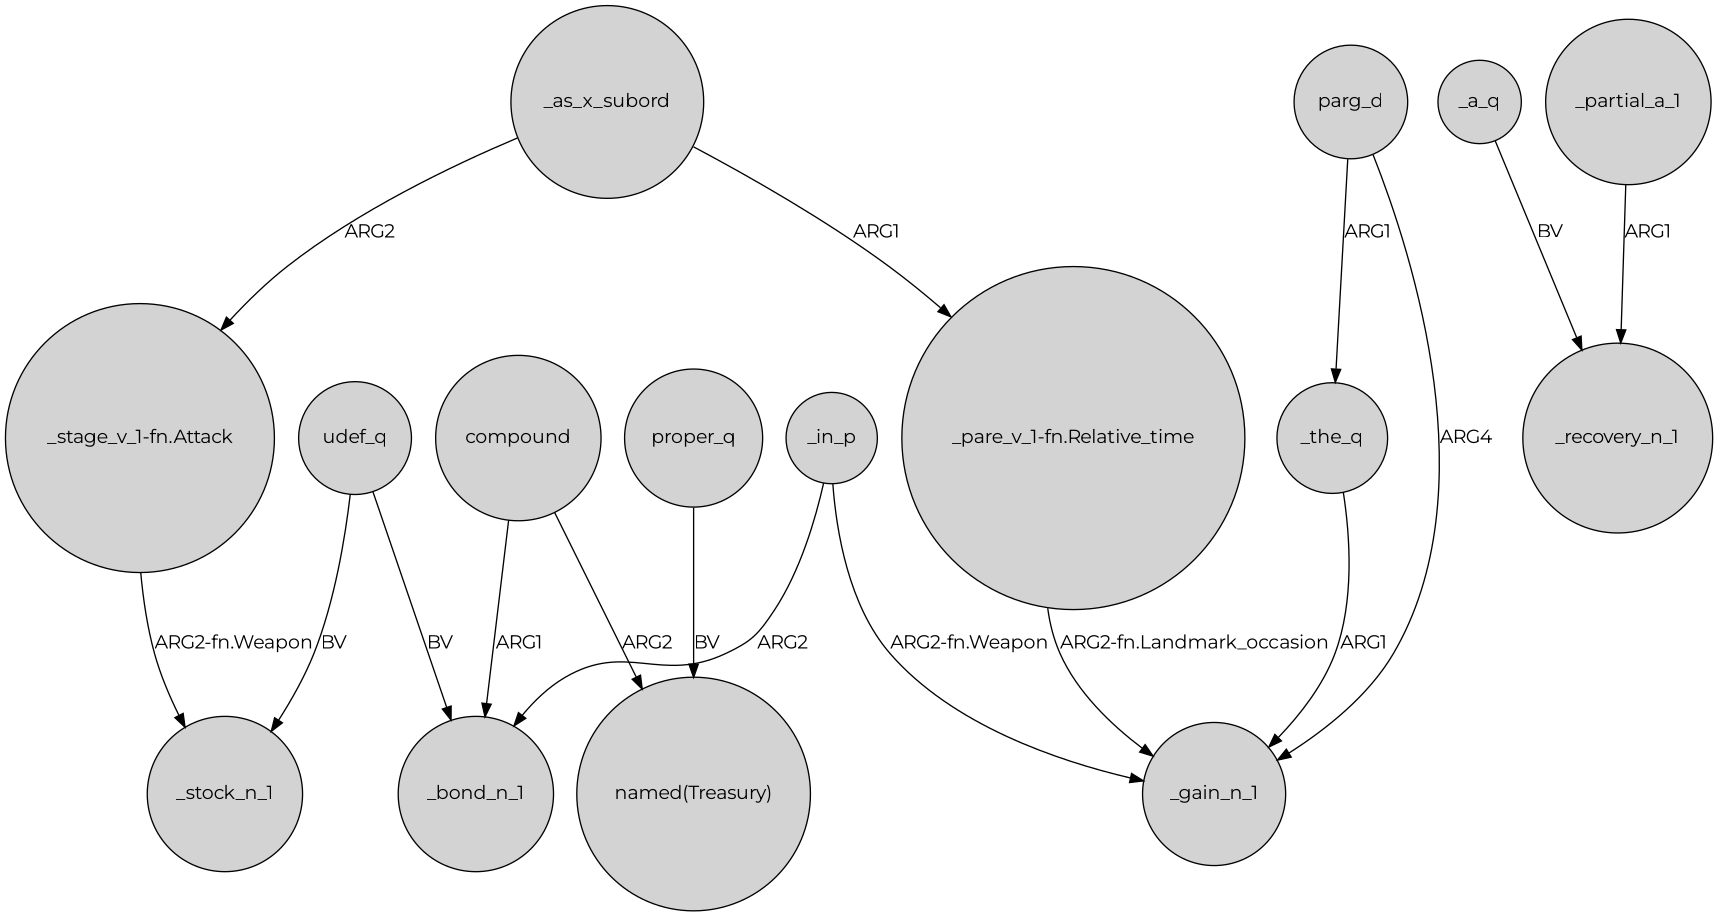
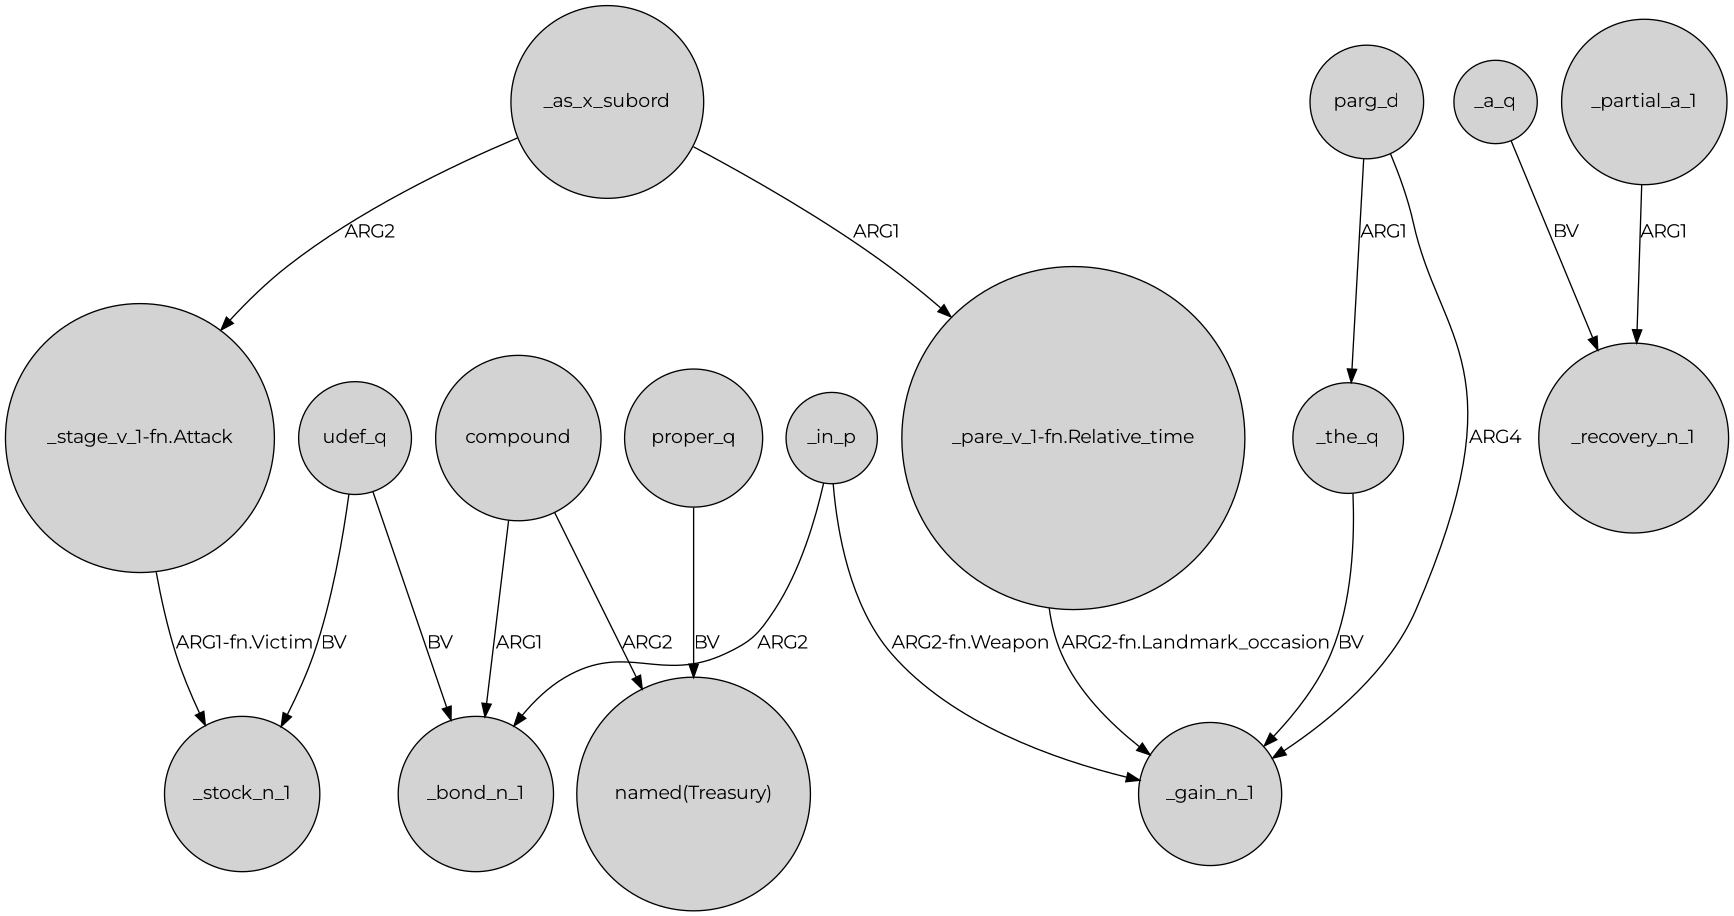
(234, 644) -> (245, 644)
(1364, 644) -> (1351, 644)
